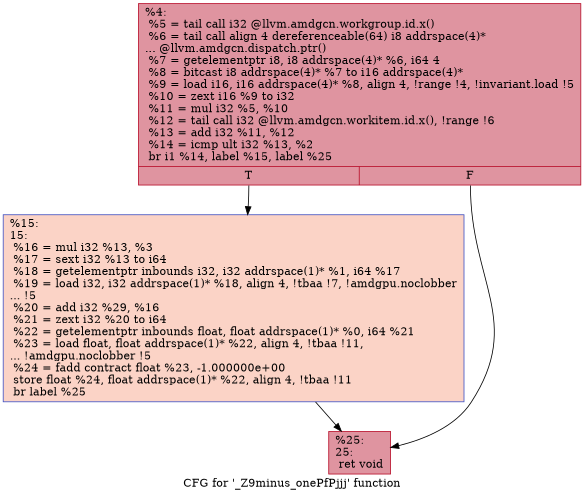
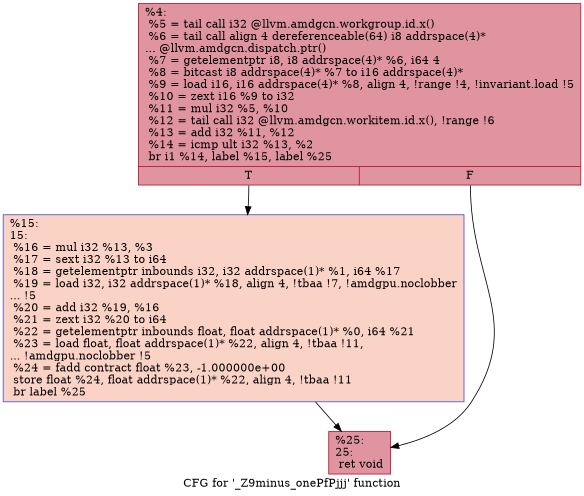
(85, 308) -> (85, 308)
